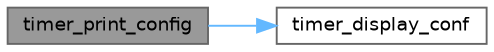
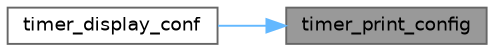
(232, 26) -> (242, 26)
